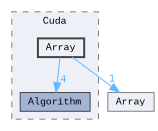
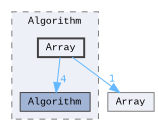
(55, 21) -> (55, 21)
